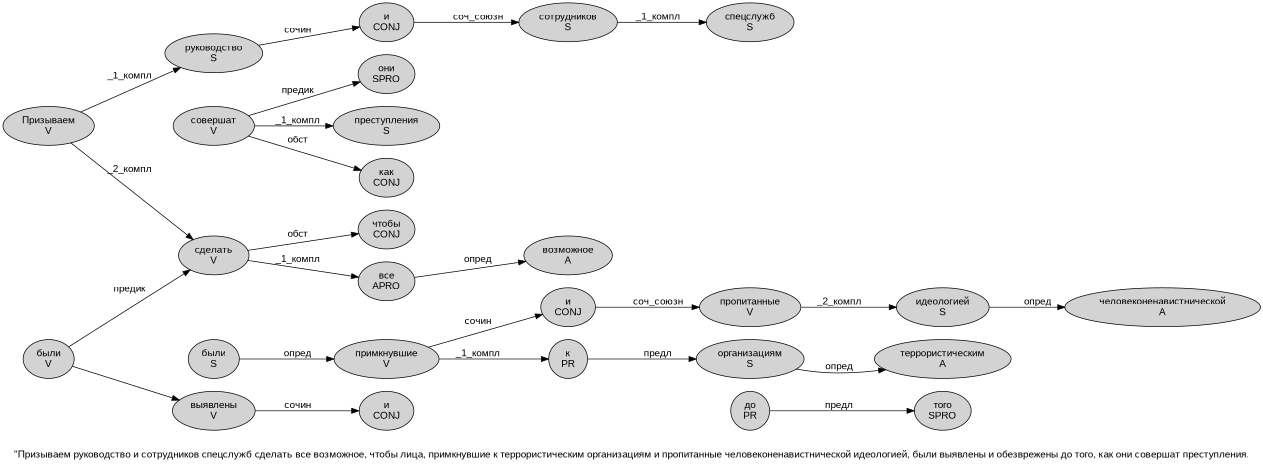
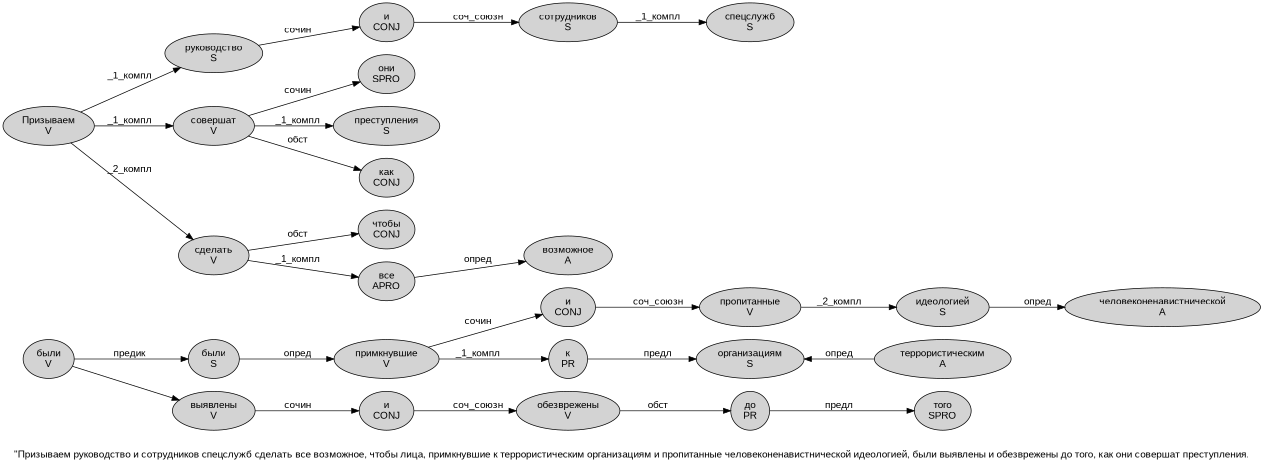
(298, 90) -> (298, 90)
none -> (130, 126)
(126, 310) -> (128, 359)
(837, 373) -> (843, 359)
none -> (568, 411)
